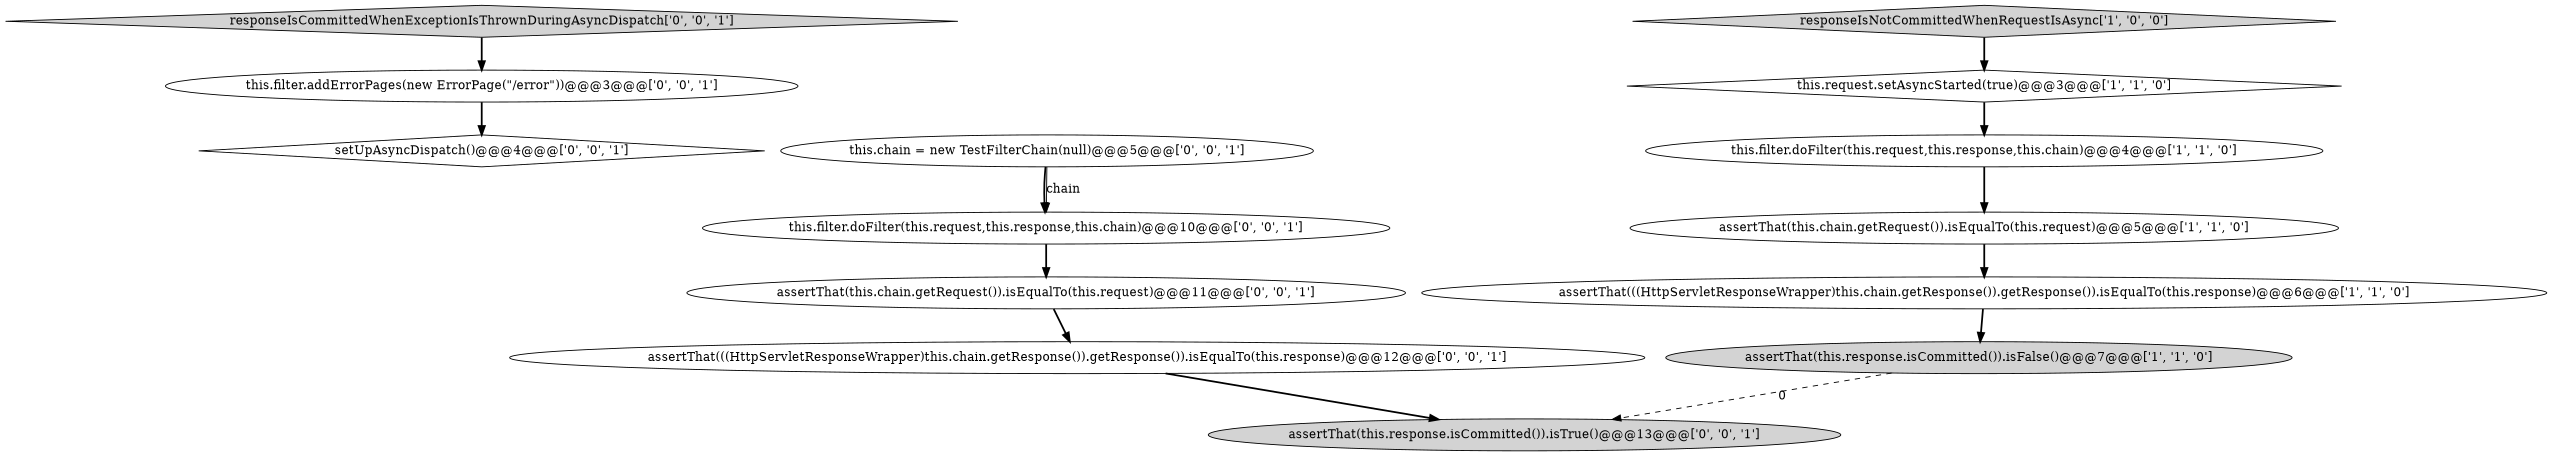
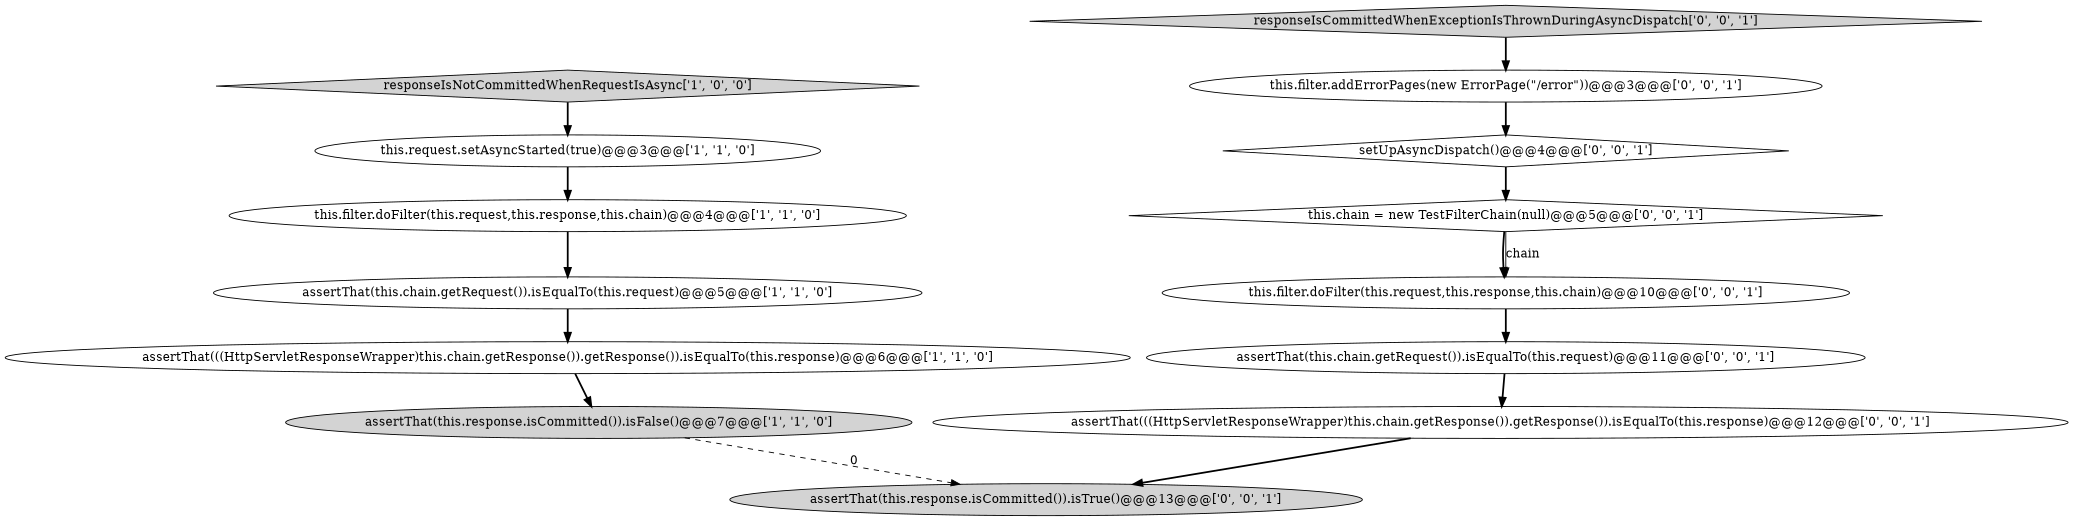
(1984, 86) -> (568, 151)
(1047, 151) -> (1506, 216)
none -> (1506, 179)
